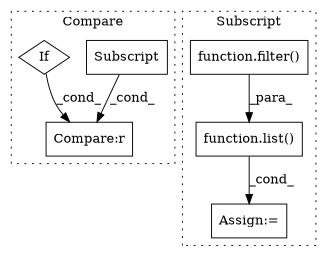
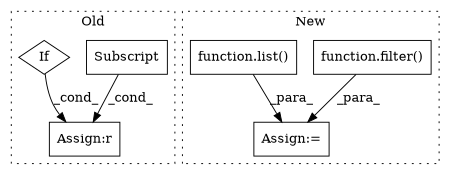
(93, 22) -> (93, 22)
(249, 22) -> (311, 22)
(249, 94) -> (335, 95)
(89, 139) -> (85, 139)
(272, 180) -> (291, 98)
